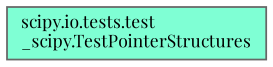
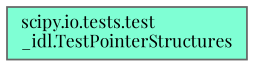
(137, 33) -> (127, 33)
